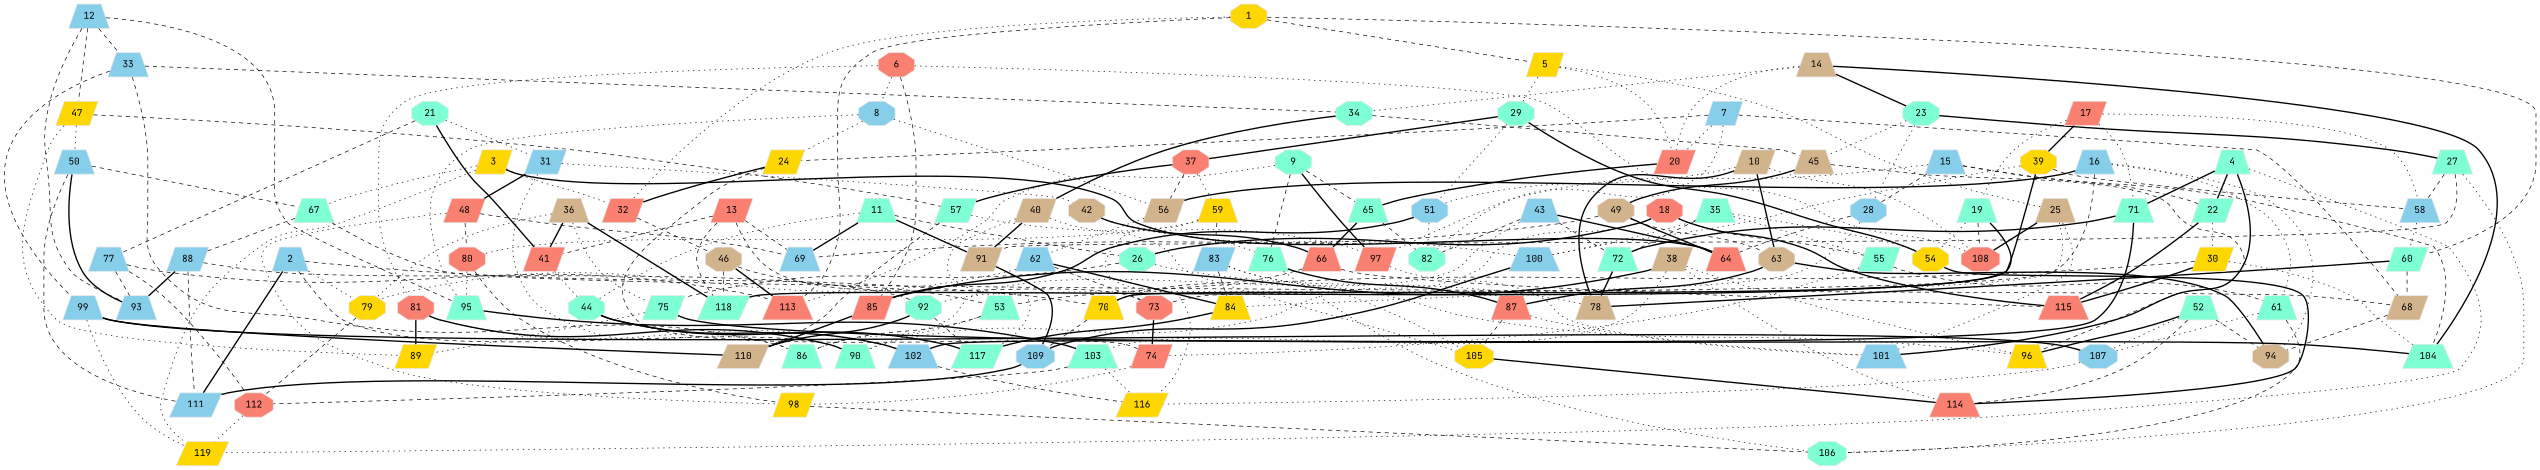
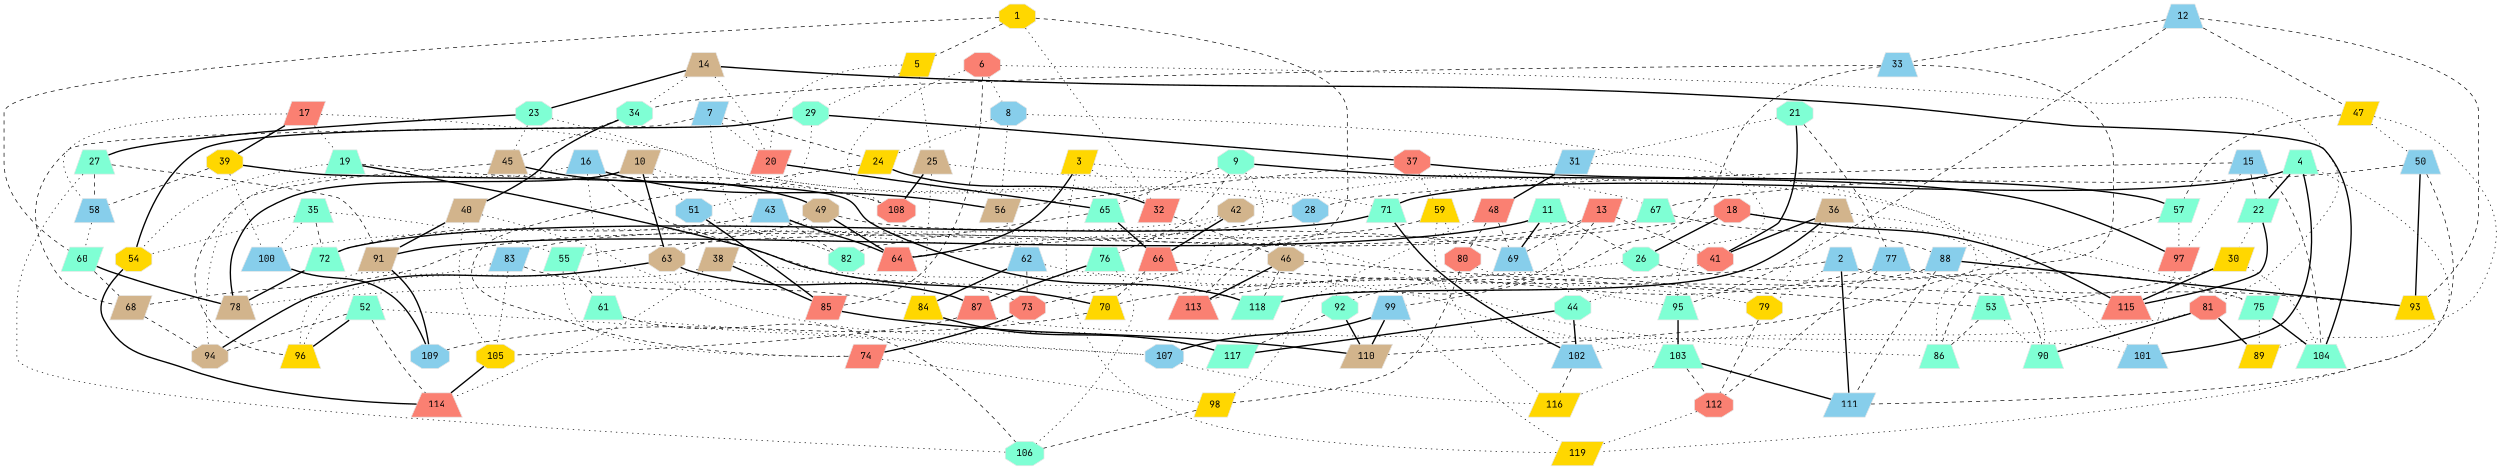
(544, 259) -> (1715, 259)
(136, 308) -> (2415, 308)
(622, 383) -> (1766, 381)
